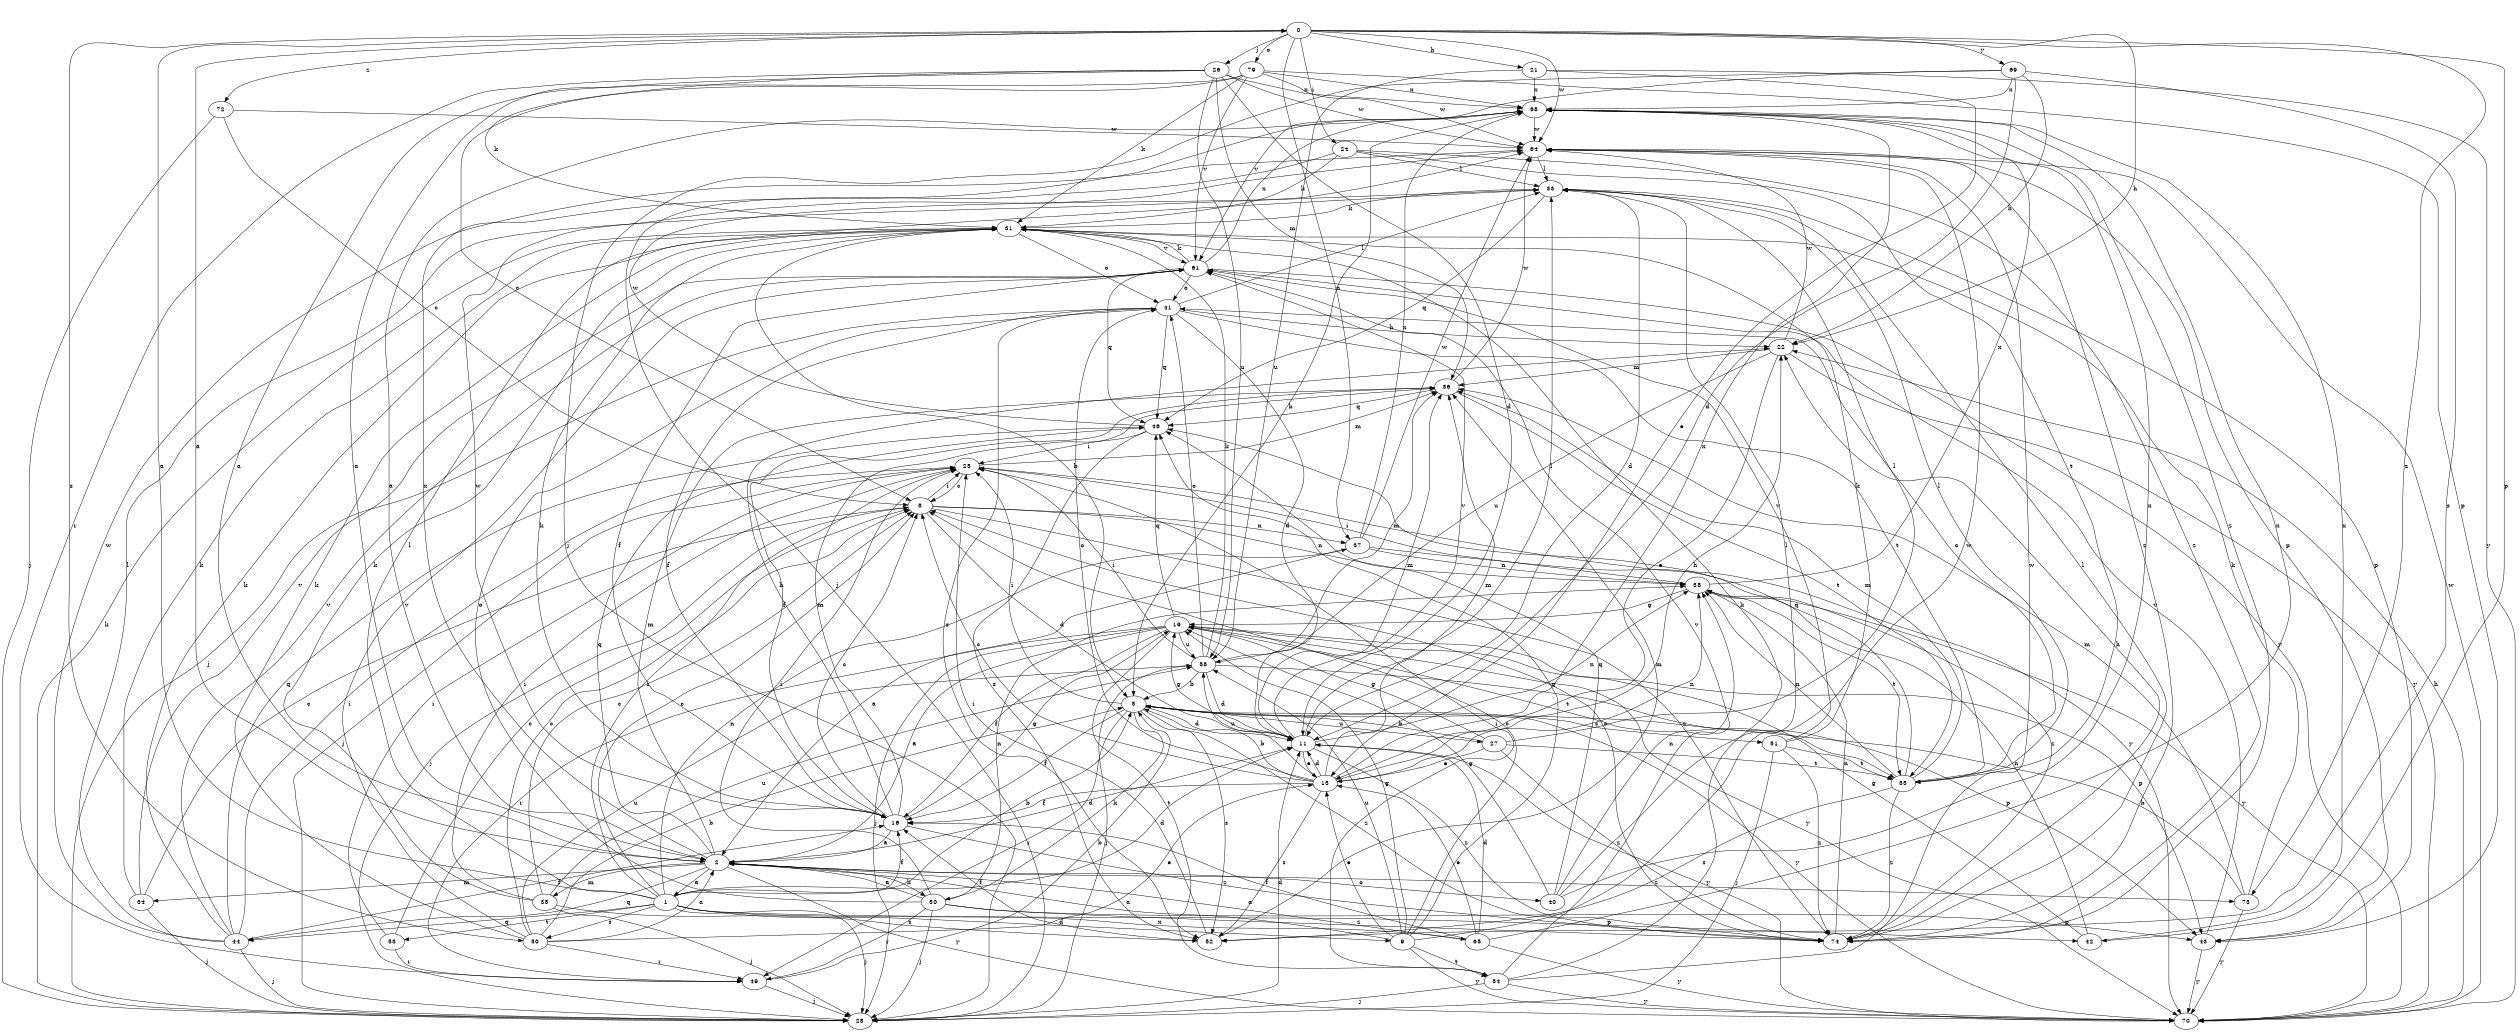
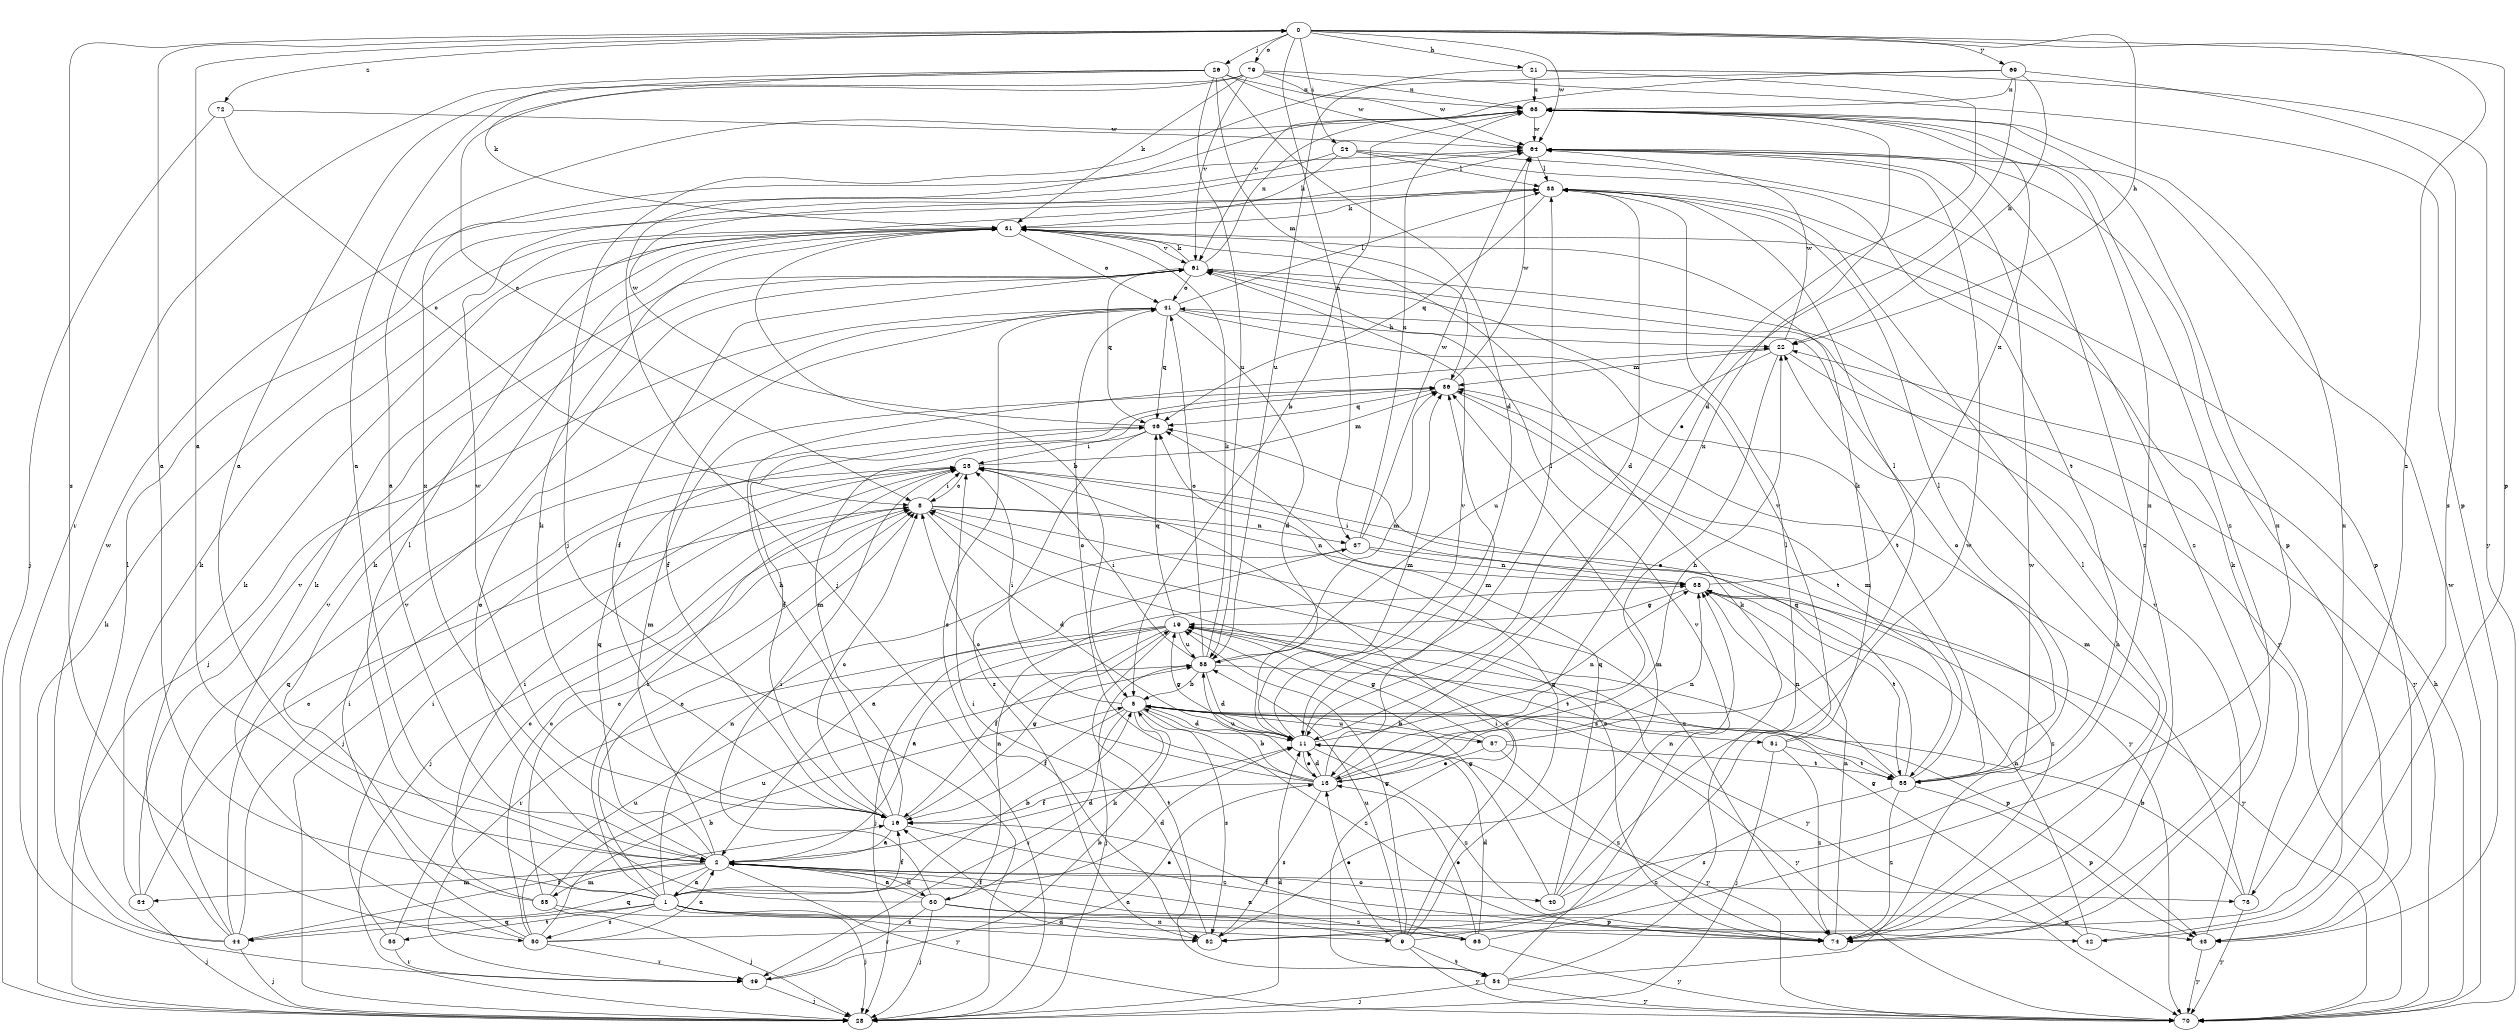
(1750, 694) -> (2046, 838)
(1494, 744) -> (1494, 744)
